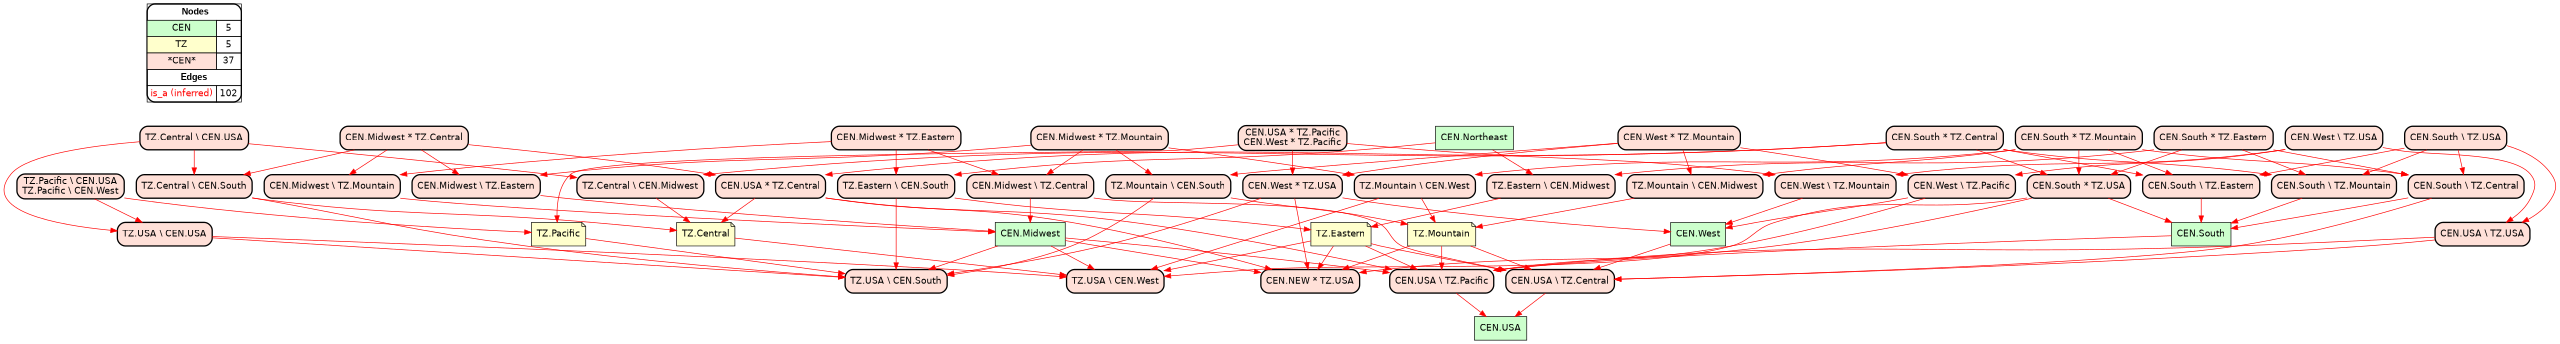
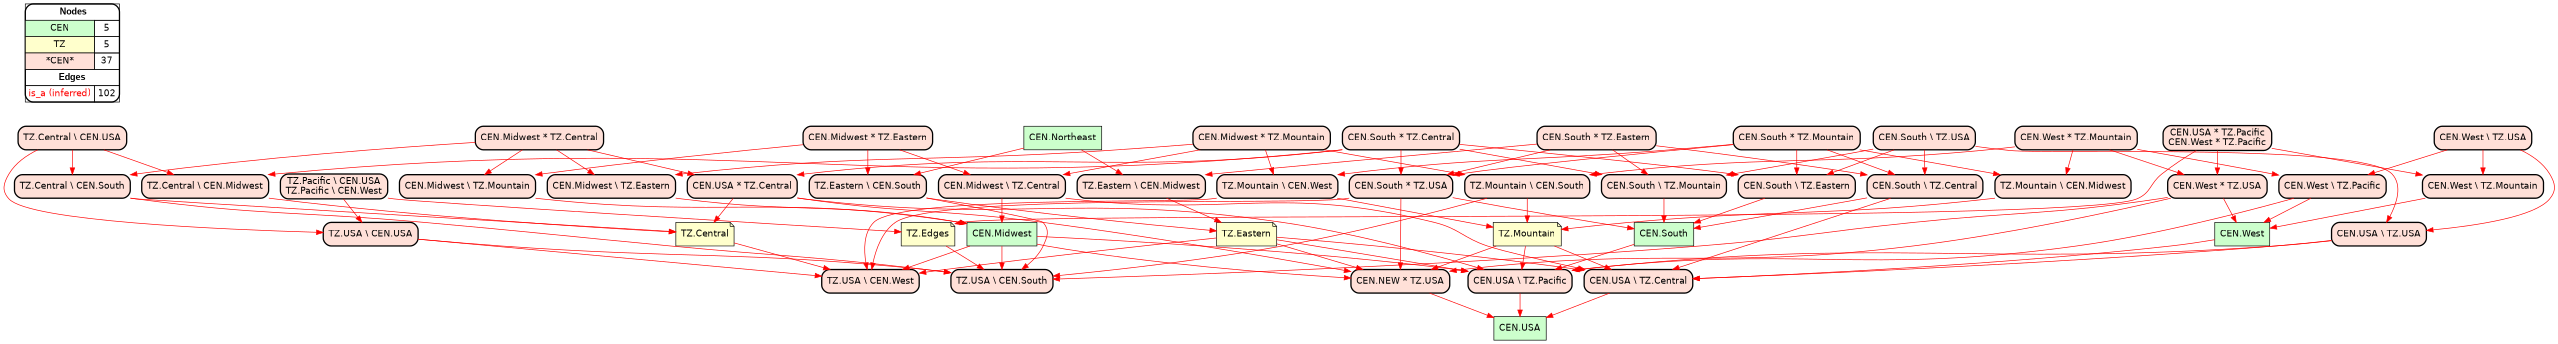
(559, 234) -> (928, 234)
none -> (1459, 304)
